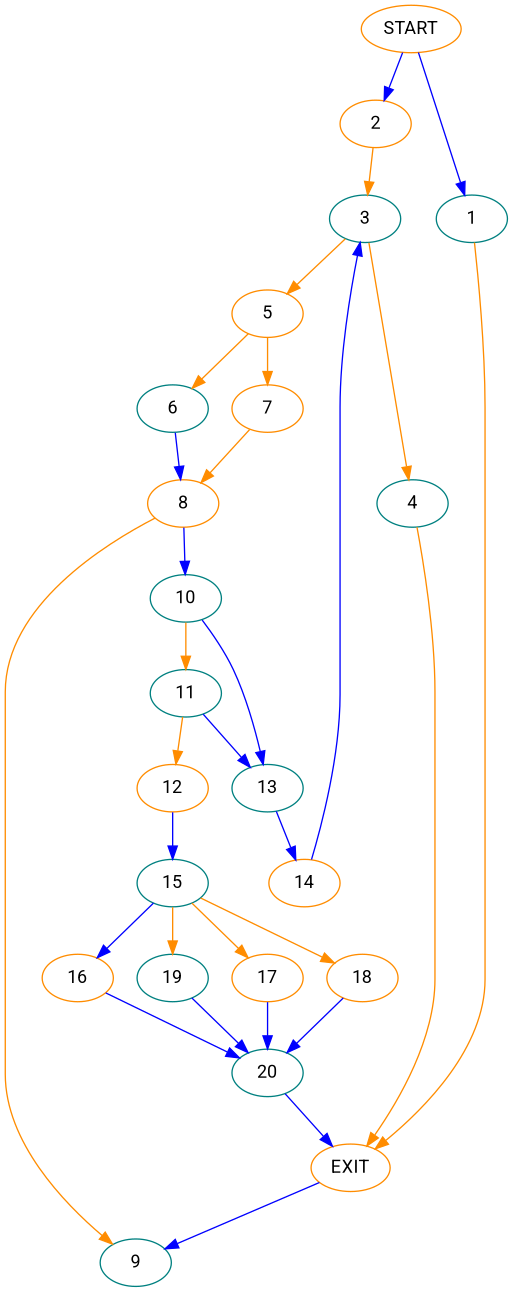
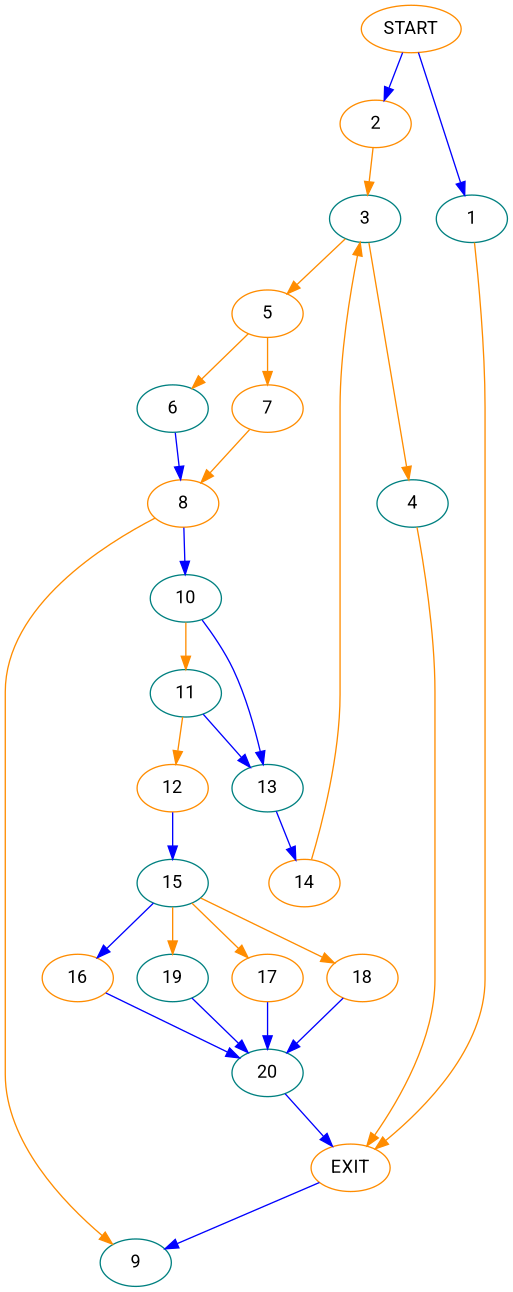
(340, 558) -> (340, 558)
